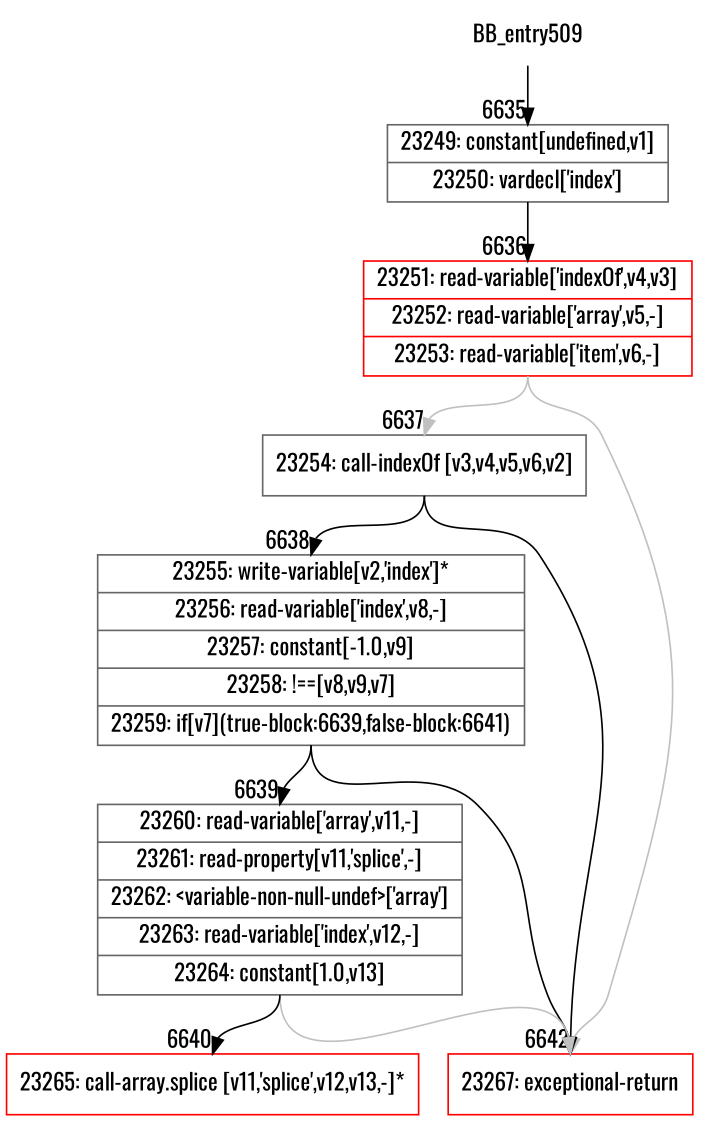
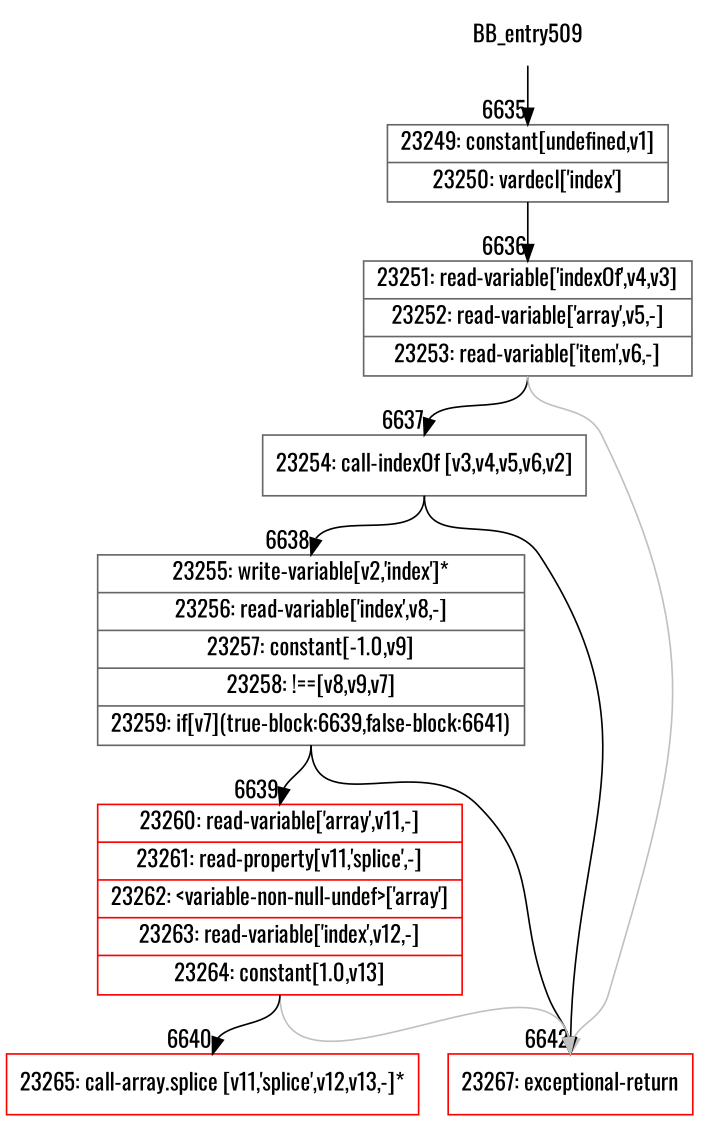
(528, 318) -> (528, 318)
(485, 405) -> (485, 405)
(280, 900) -> (280, 900)
